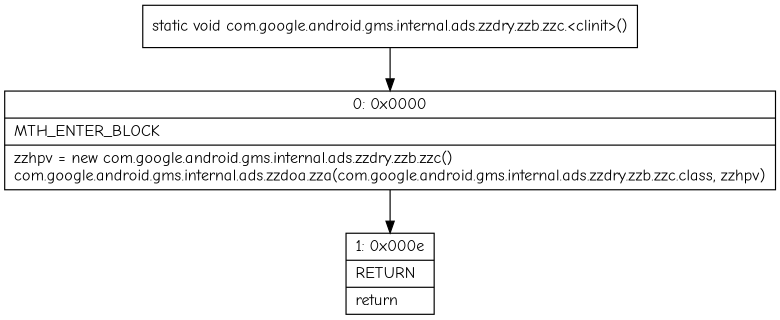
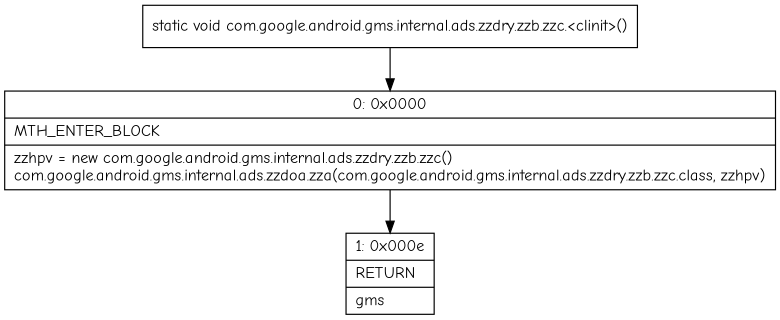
(377, 300) -> (370, 300)
